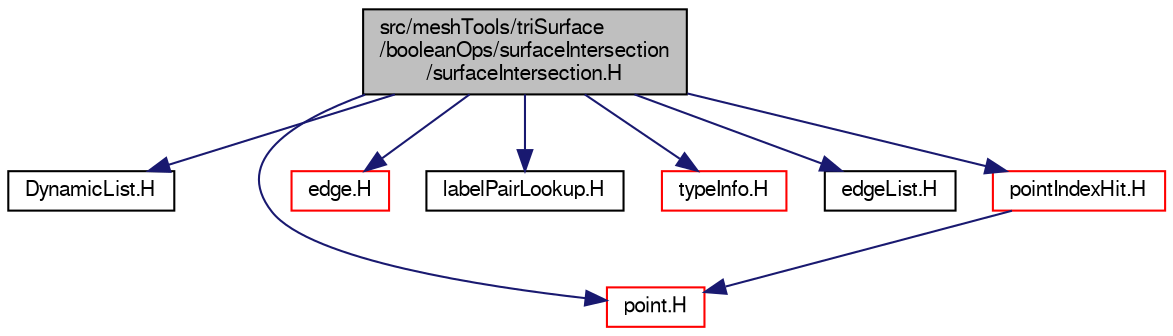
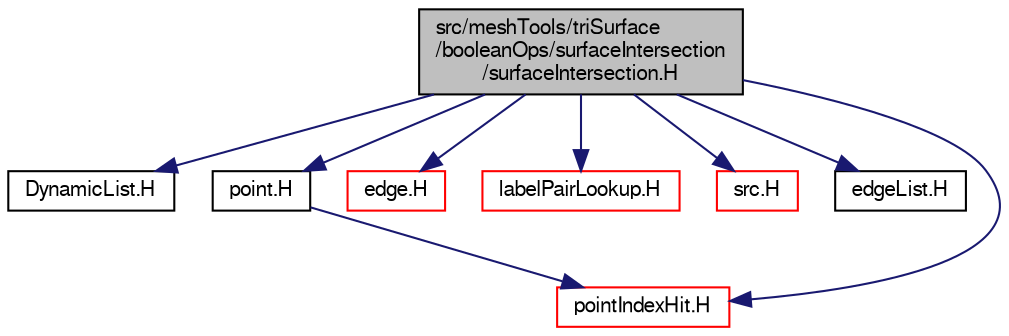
(525, 191) -> (581, 191)
(724, 191) -> (757, 191)
(869, 249) -> (437, 244)
(656, 307) -> (261, 191)
